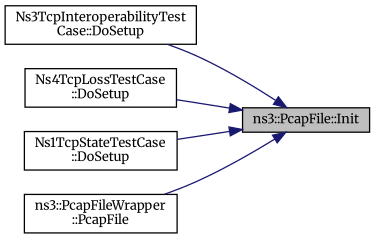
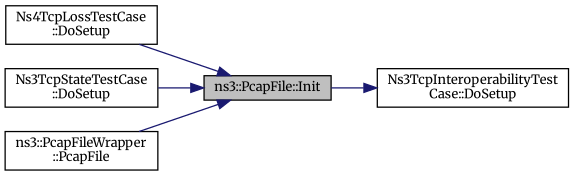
(223, 69) -> (347, 88)
(101, 151) -> (81, 88)
